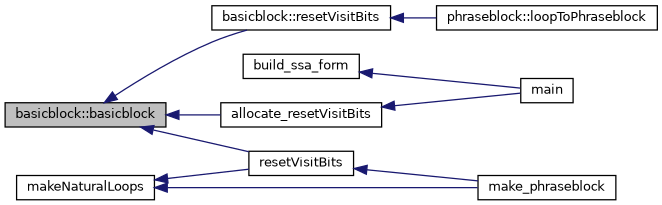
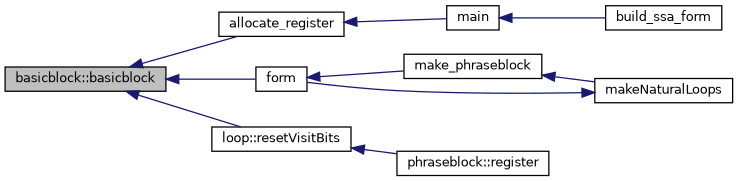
(301, 18) -> (281, 139)
(547, 18) -> (473, 163)
(446, 81) -> (559, 18)
(301, 115) -> (281, 24)
(301, 163) -> (281, 79)
(323, 188) -> (575, 79)
